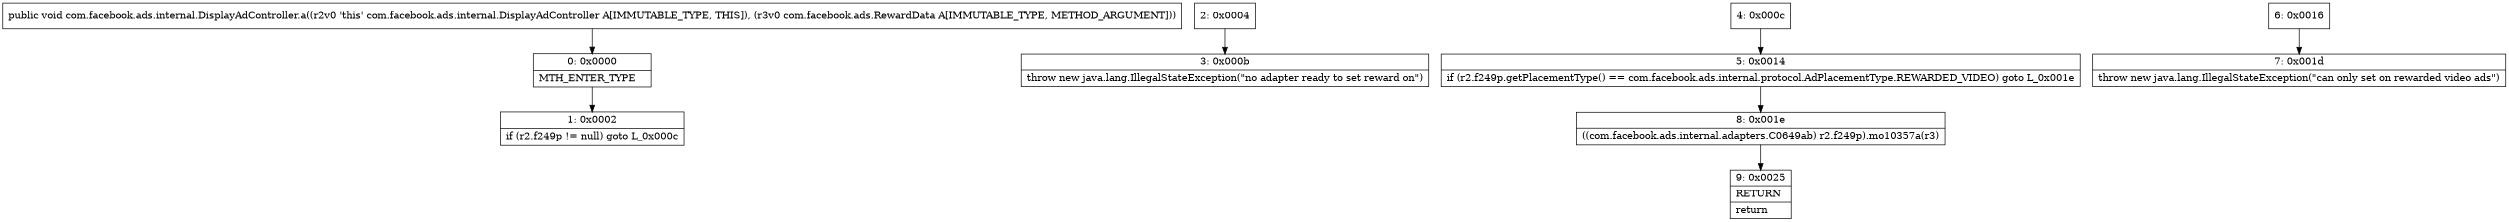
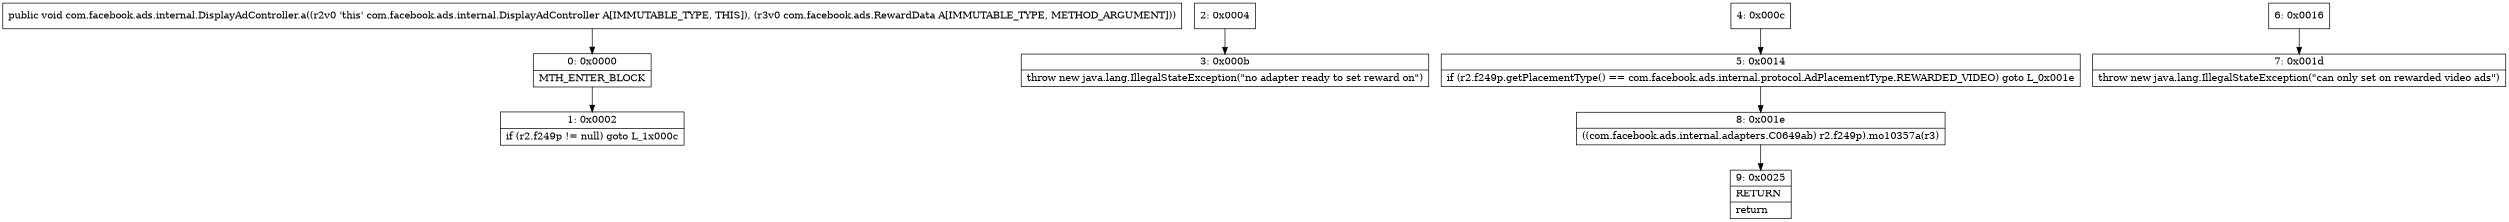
(587, 78) -> (592, 78)
(592, 137) -> (592, 137)
